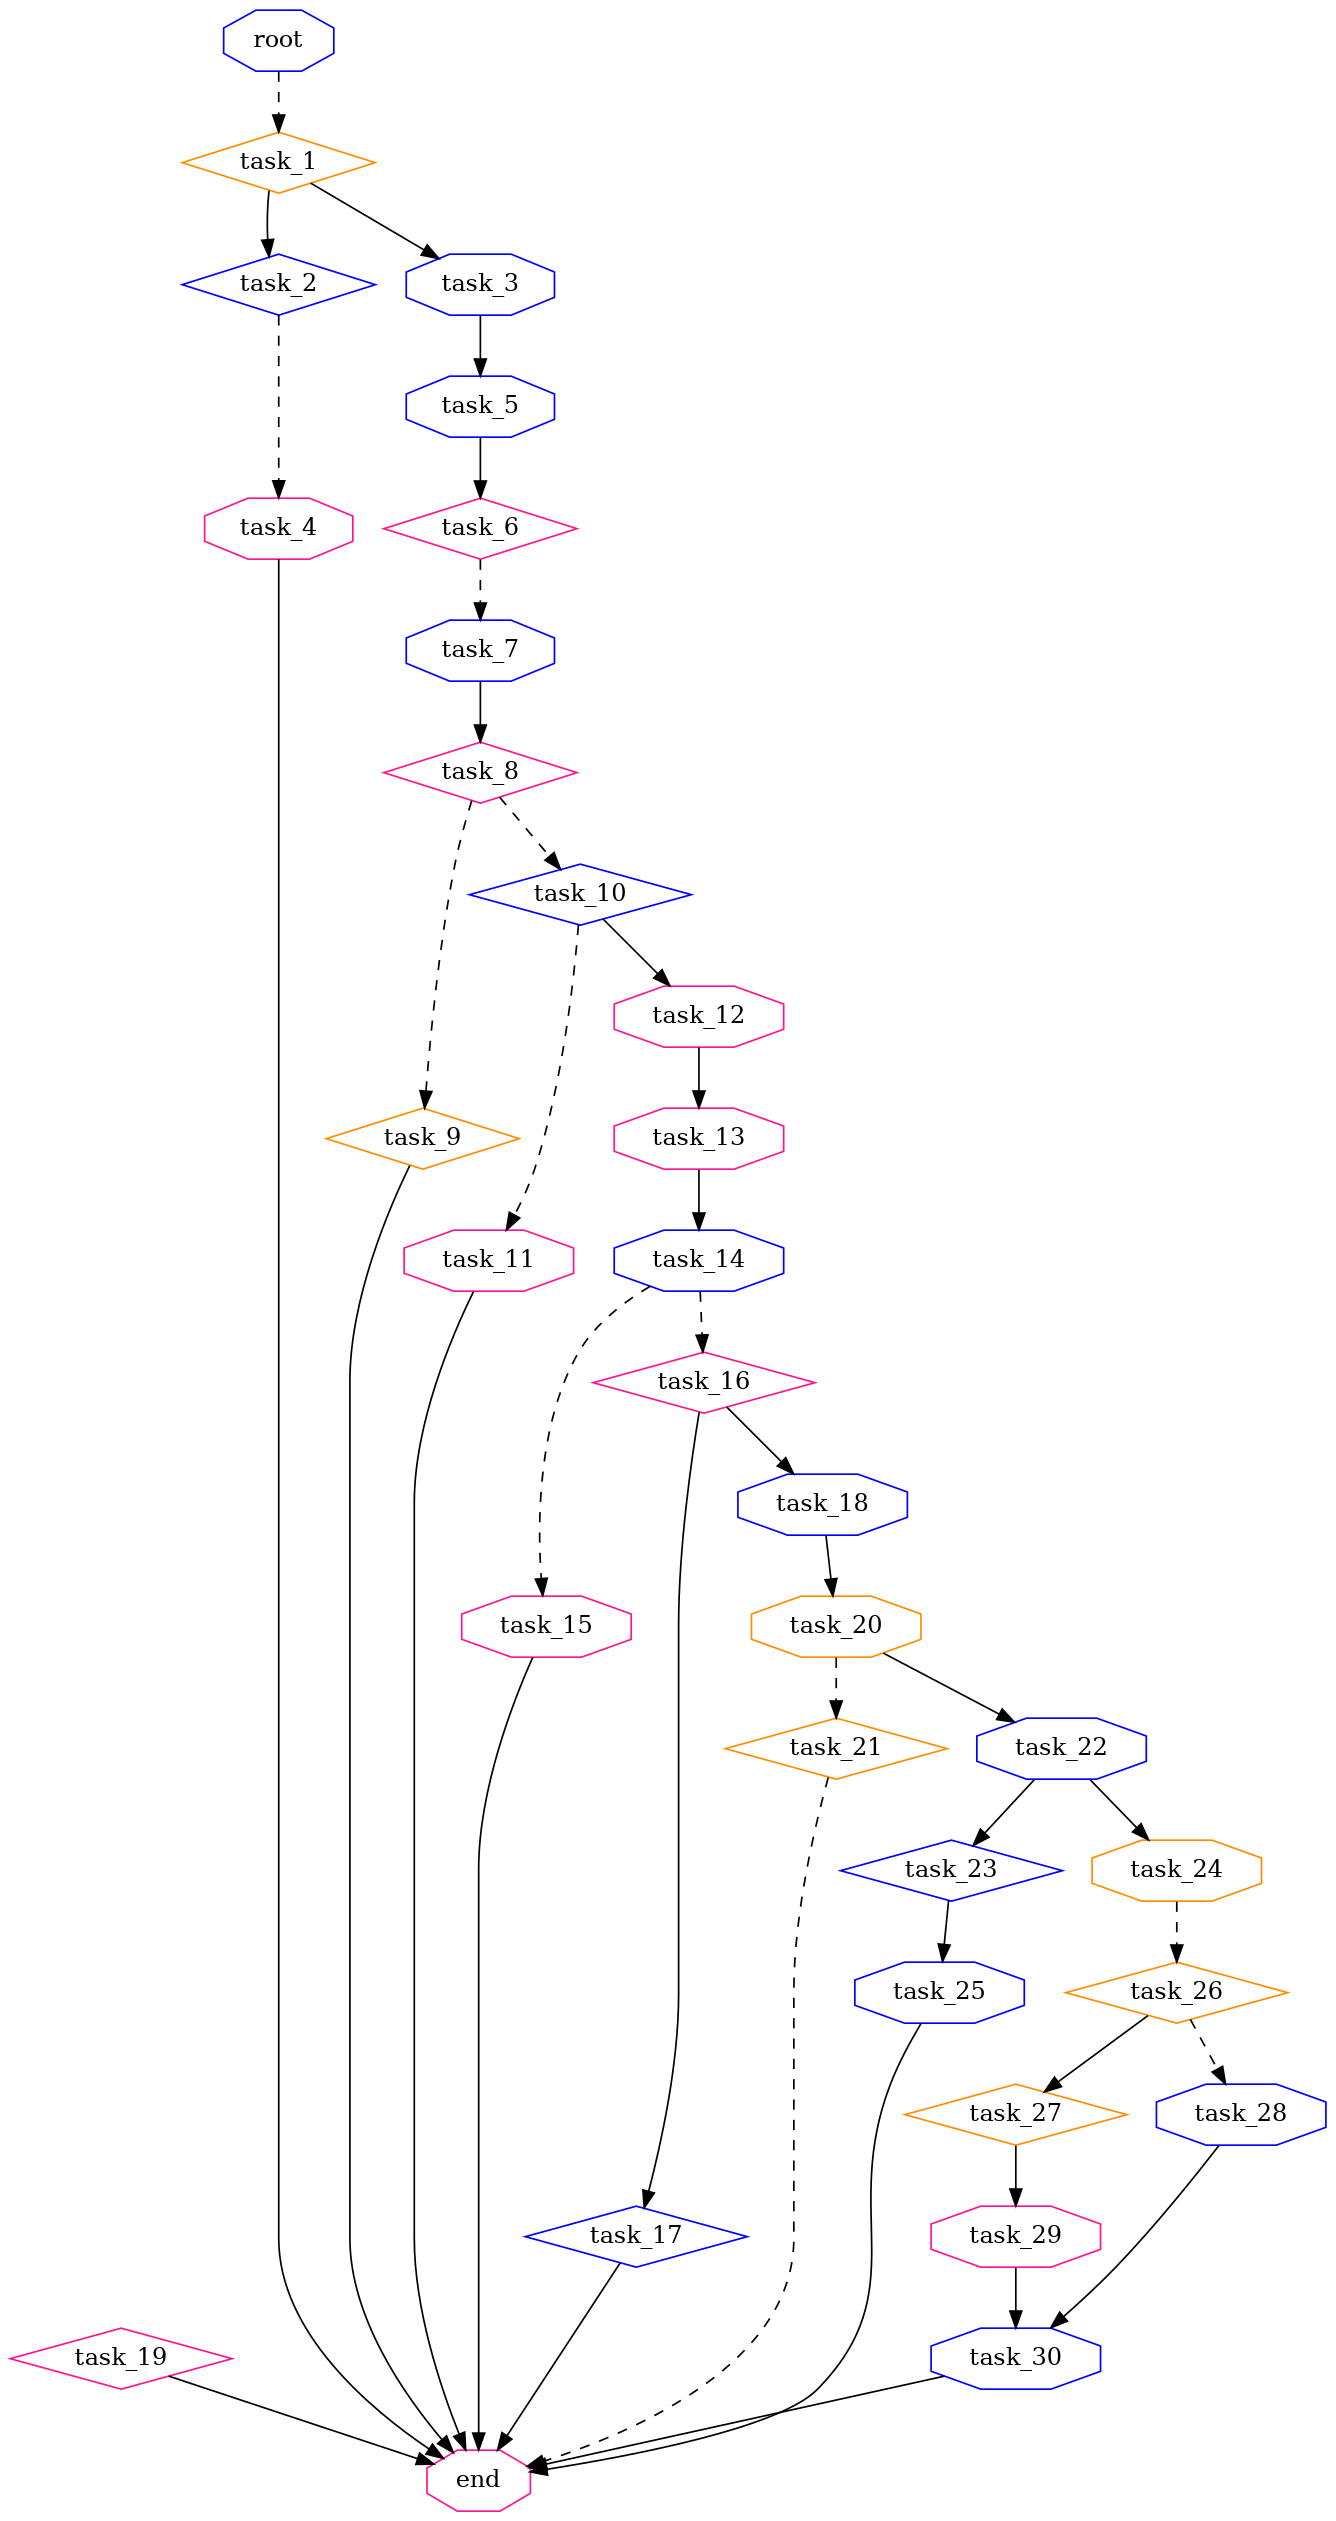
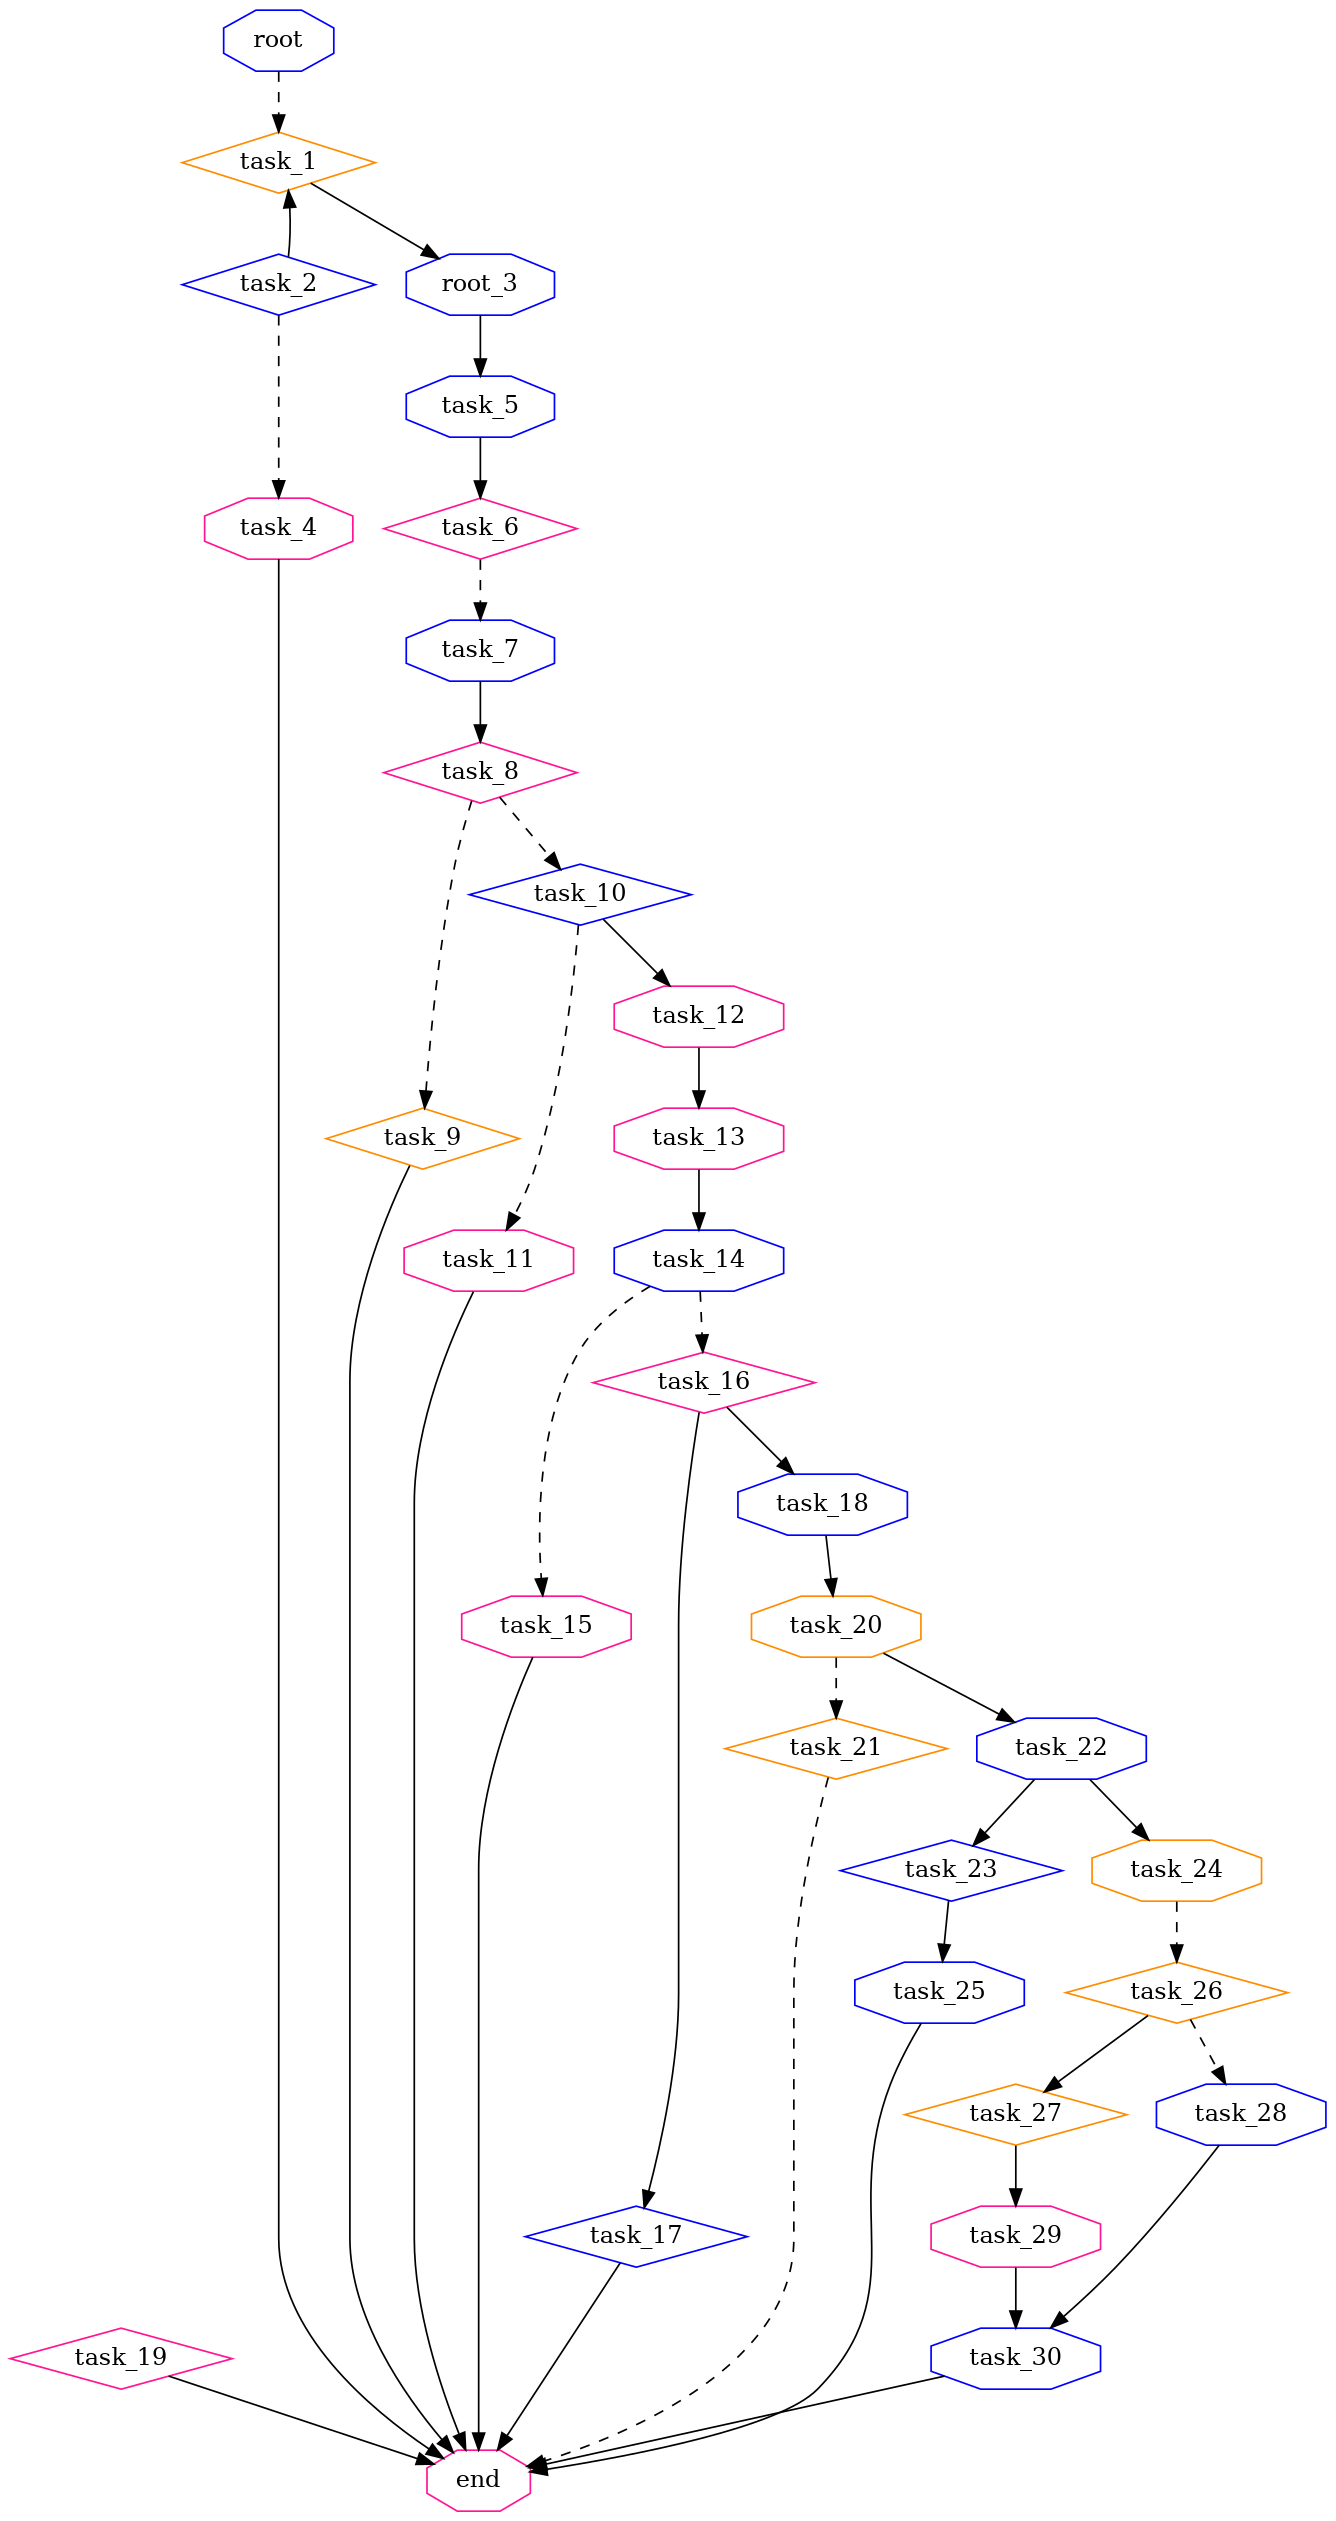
(267, 215) -> (290, 232)
(480, 285) -> (480, 285)
